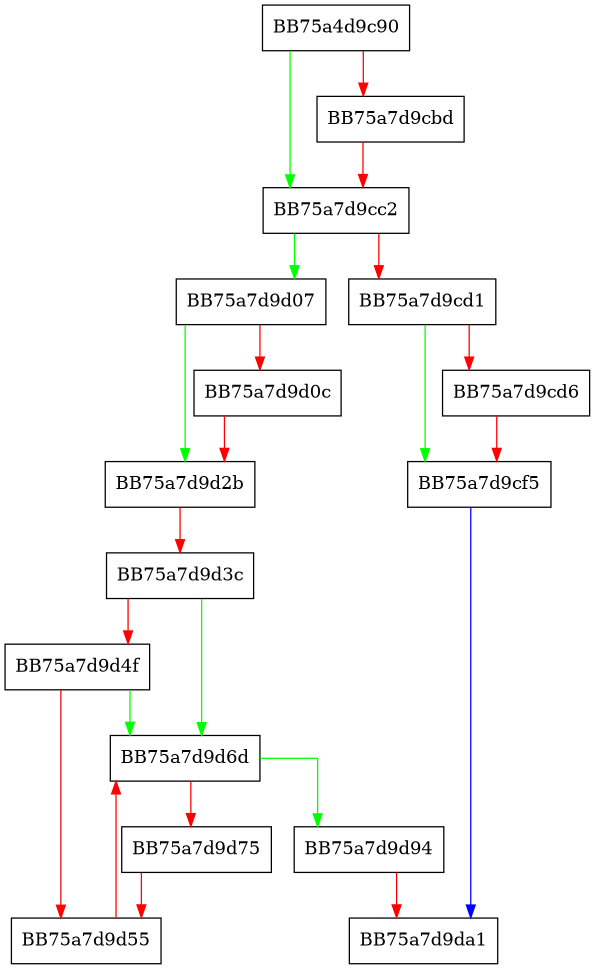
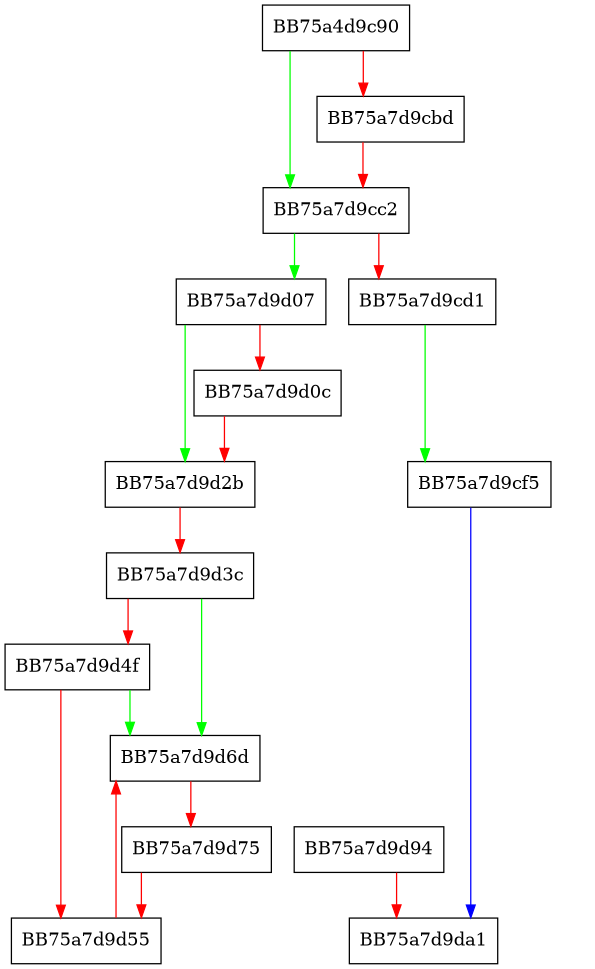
(516, 393) -> none
(317, 758) -> none
